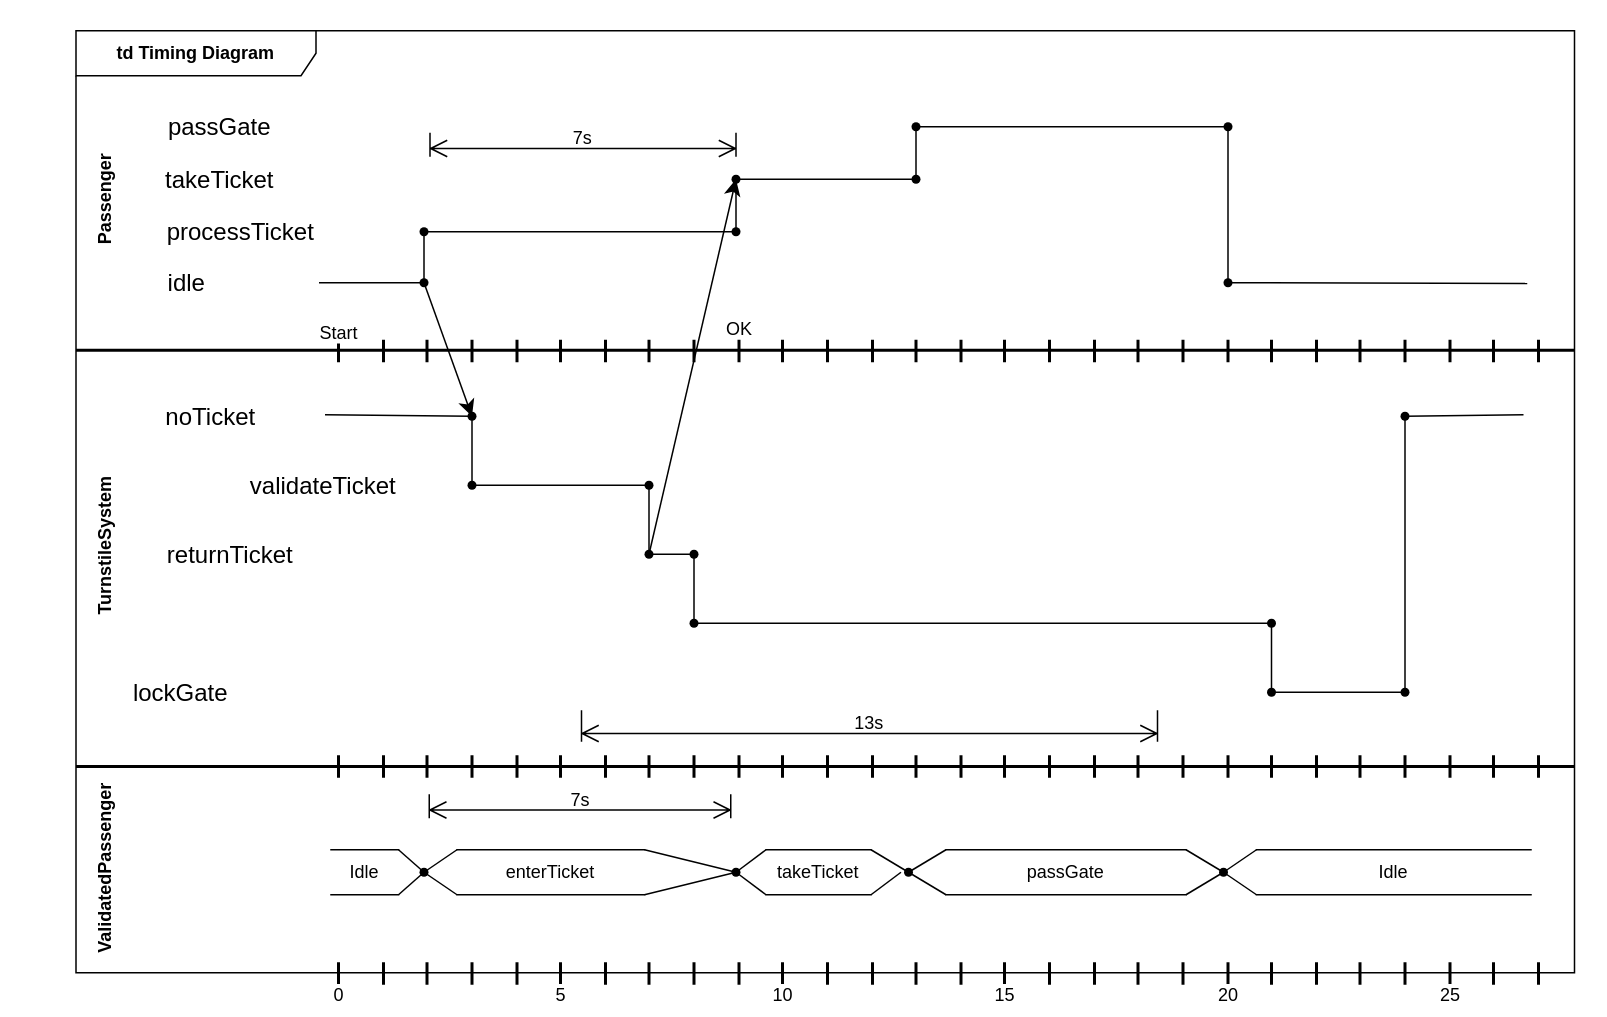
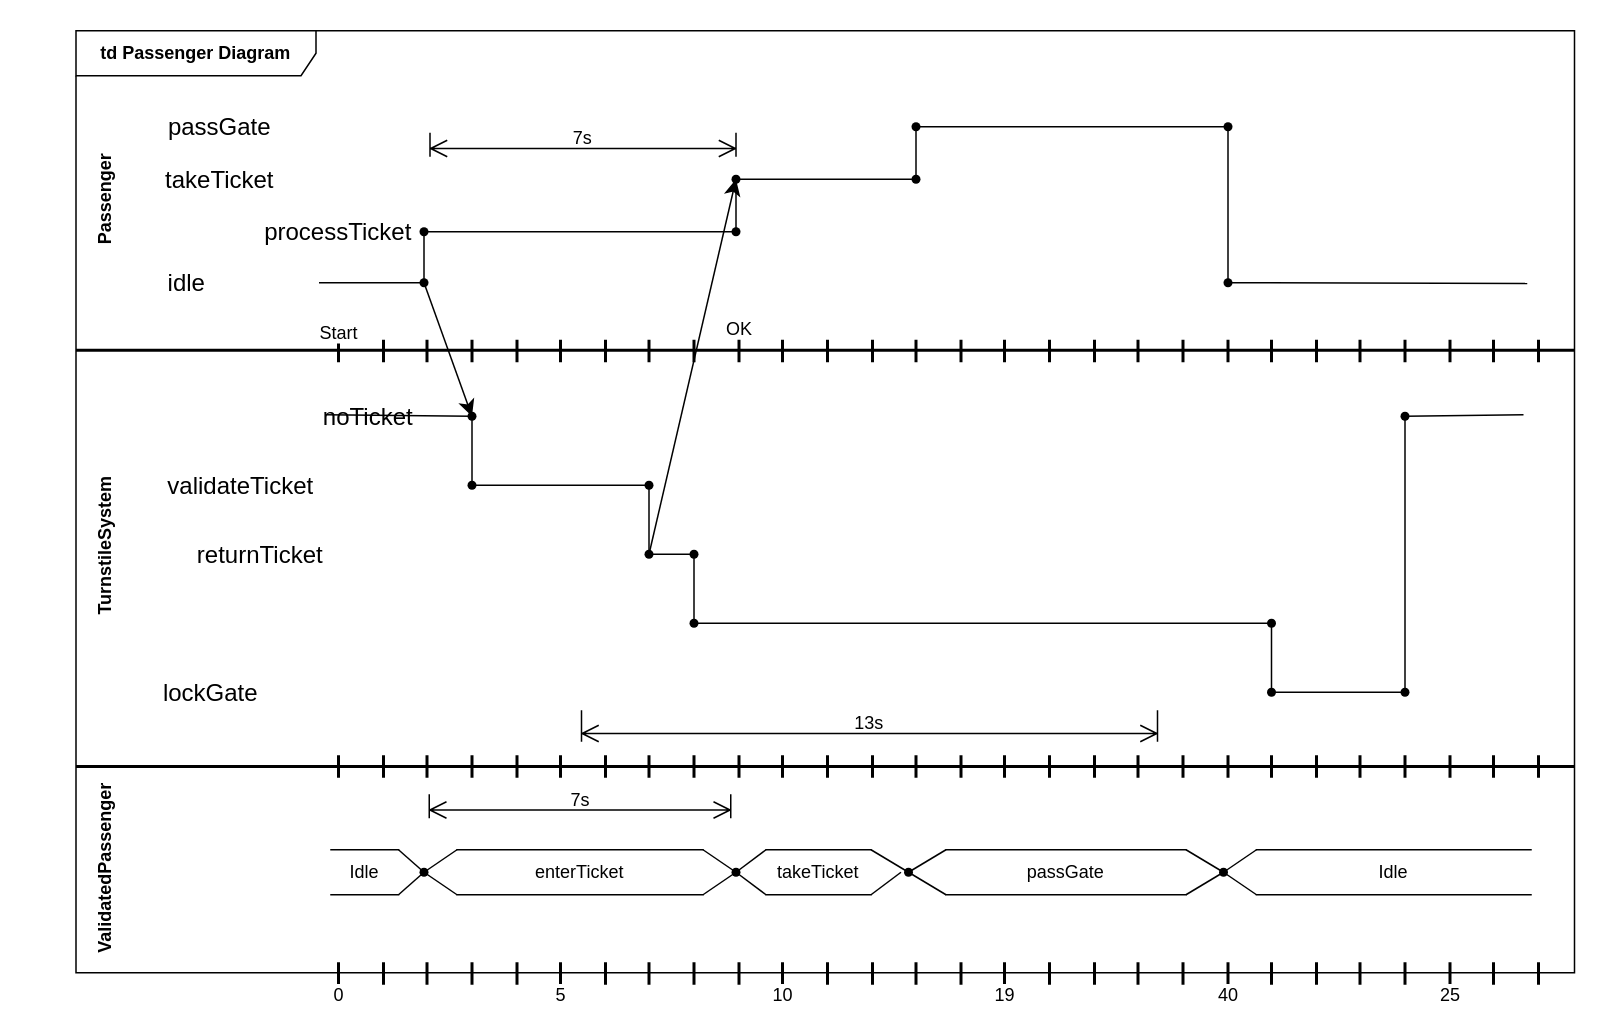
(196, 53) -> (196, 53)
(241, 232) -> (338, 232)
(211, 416) -> (368, 416)
(323, 485) -> (241, 485)
(230, 554) -> (260, 554)
(181, 692) -> (211, 692)
(551, 872) -> (580, 872)
(1005, 996) -> (1005, 996)
(1229, 996) -> (1229, 996)
